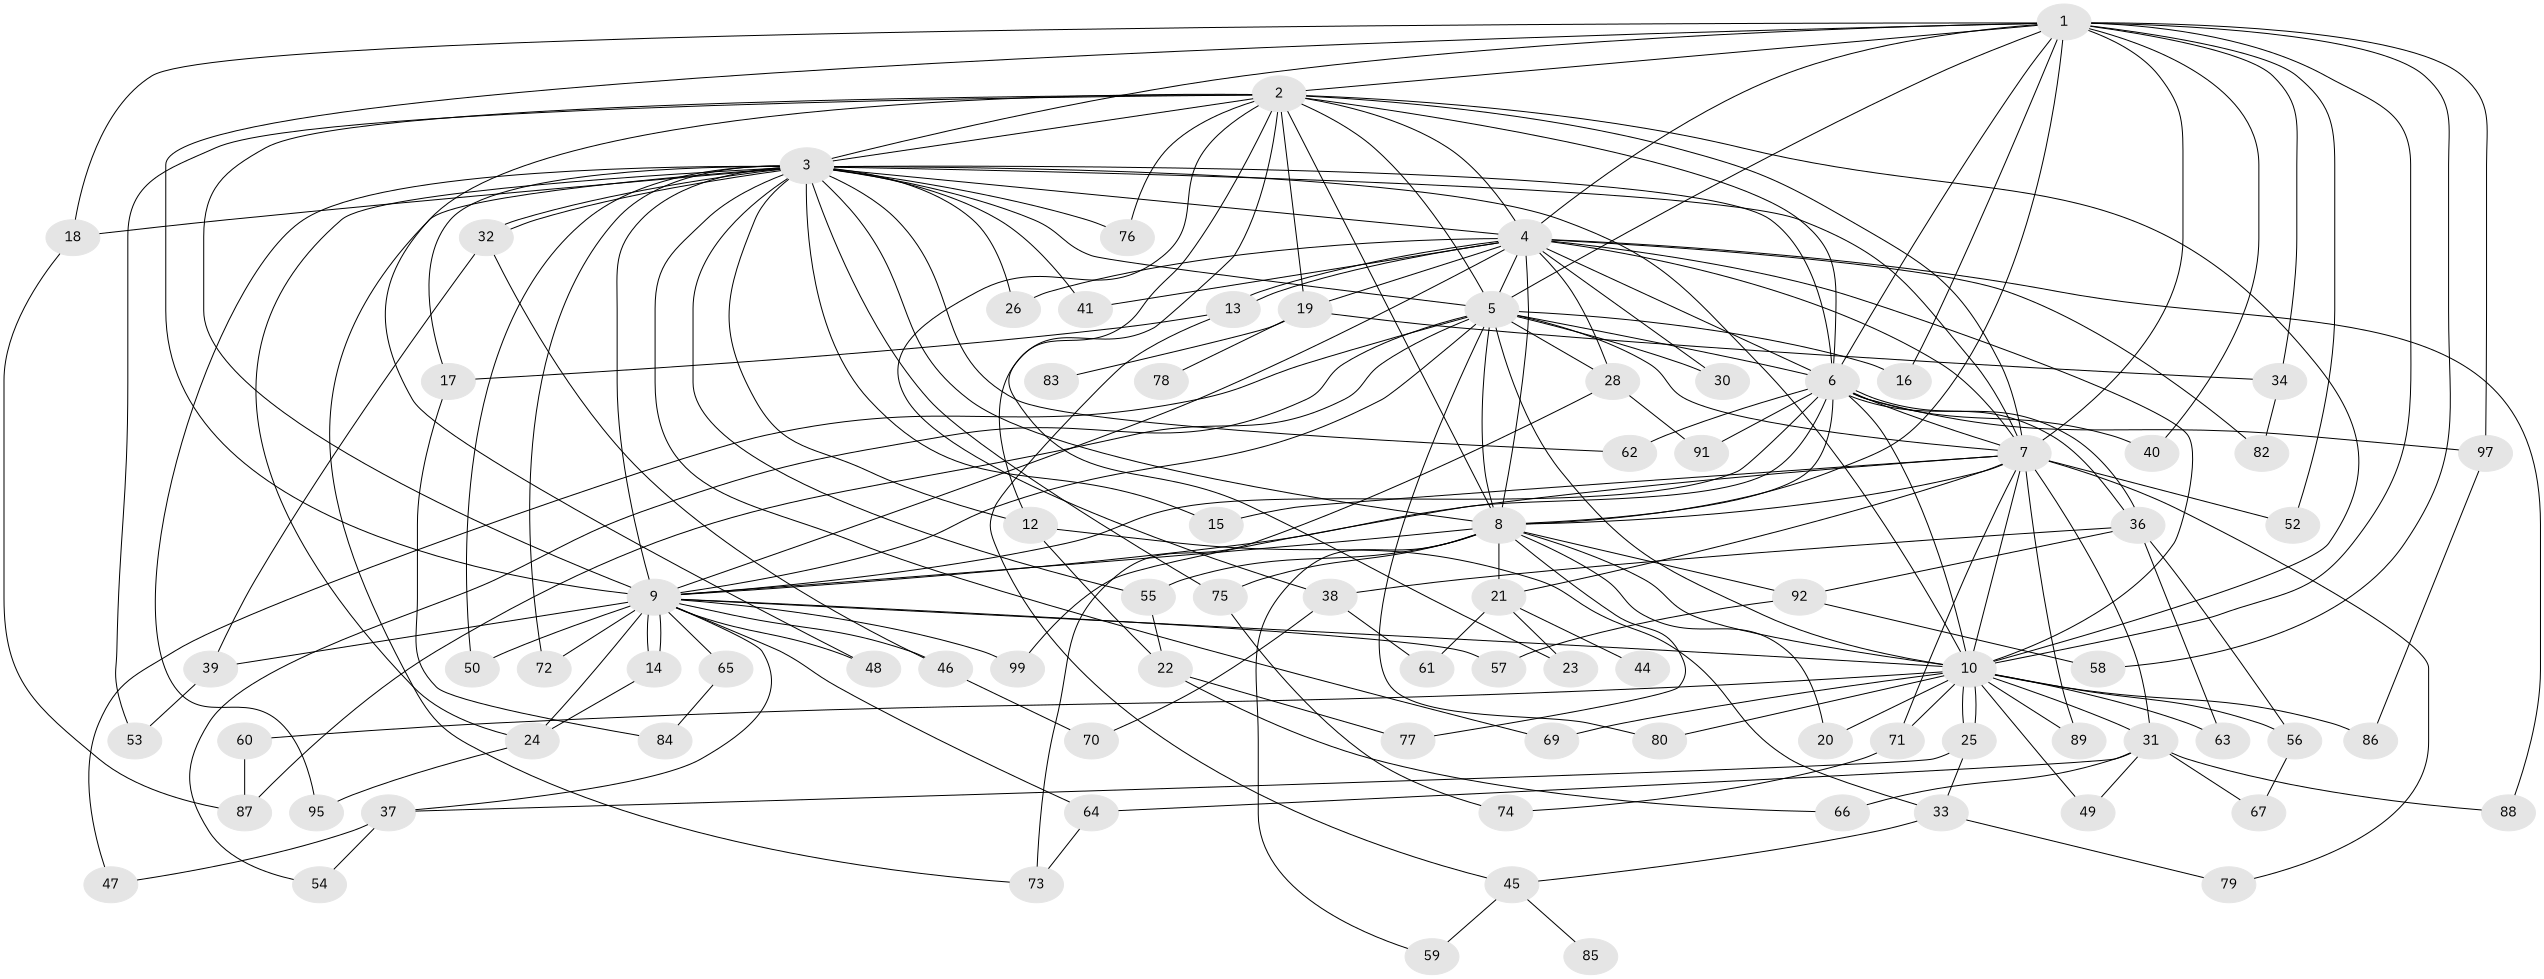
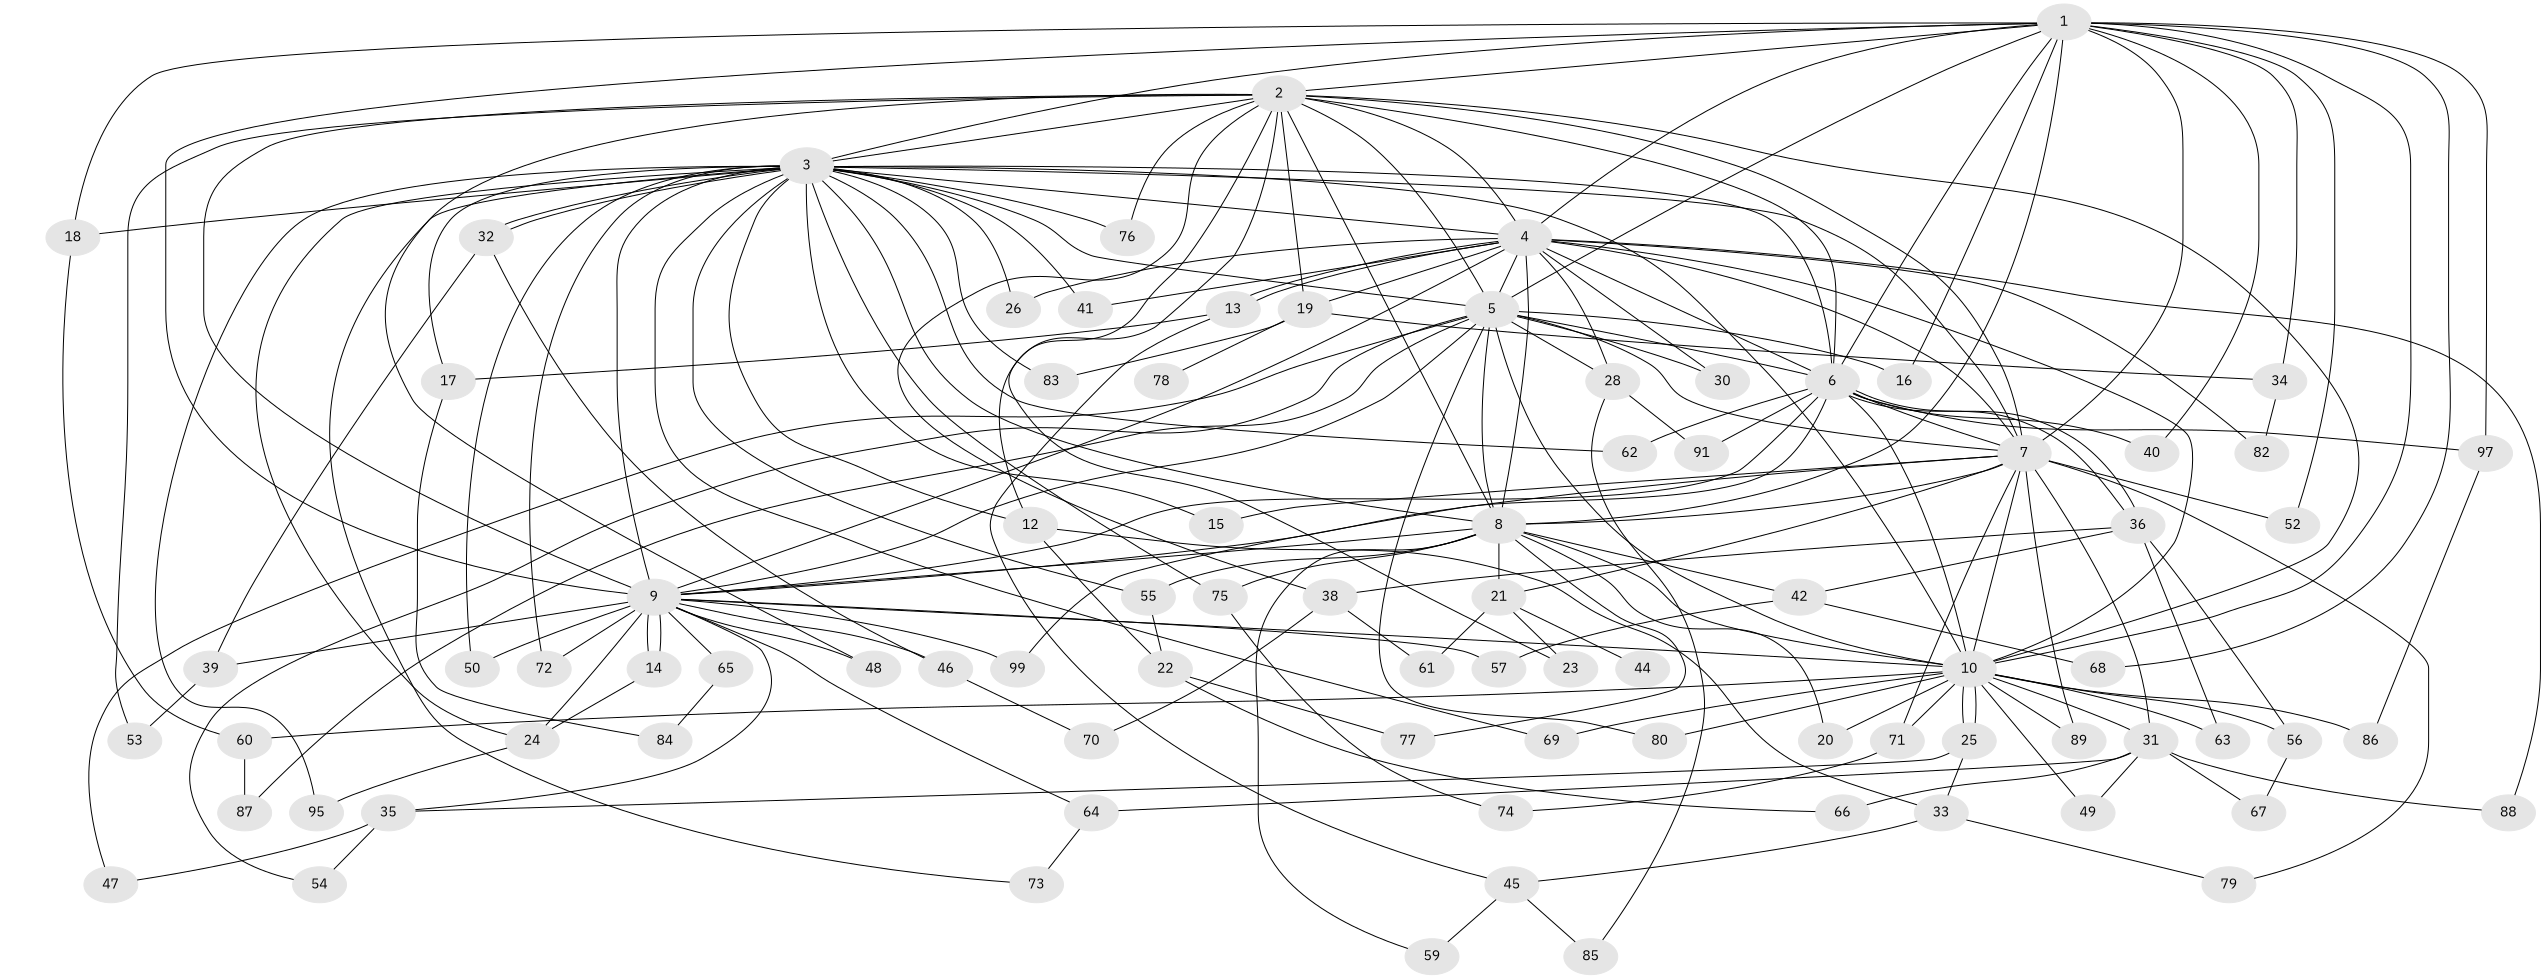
none -> (953, 250)
(1709, 505) -> none
(1311, 521) -> (1691, 638)
(4, 582) -> (77, 524)
(1799, 597) -> (1799, 597)
(2098, 669) -> (2098, 669)
(388, 813) -> (388, 813)
